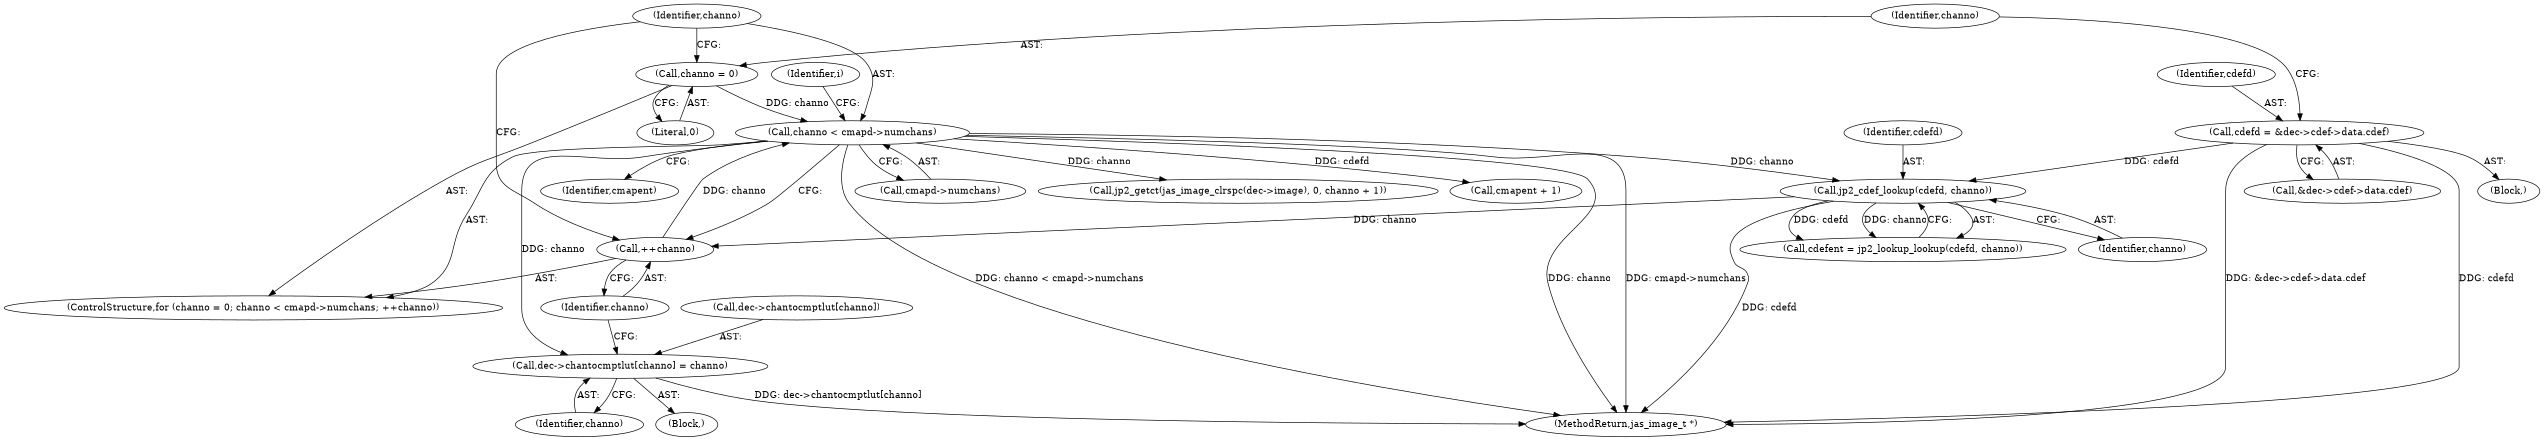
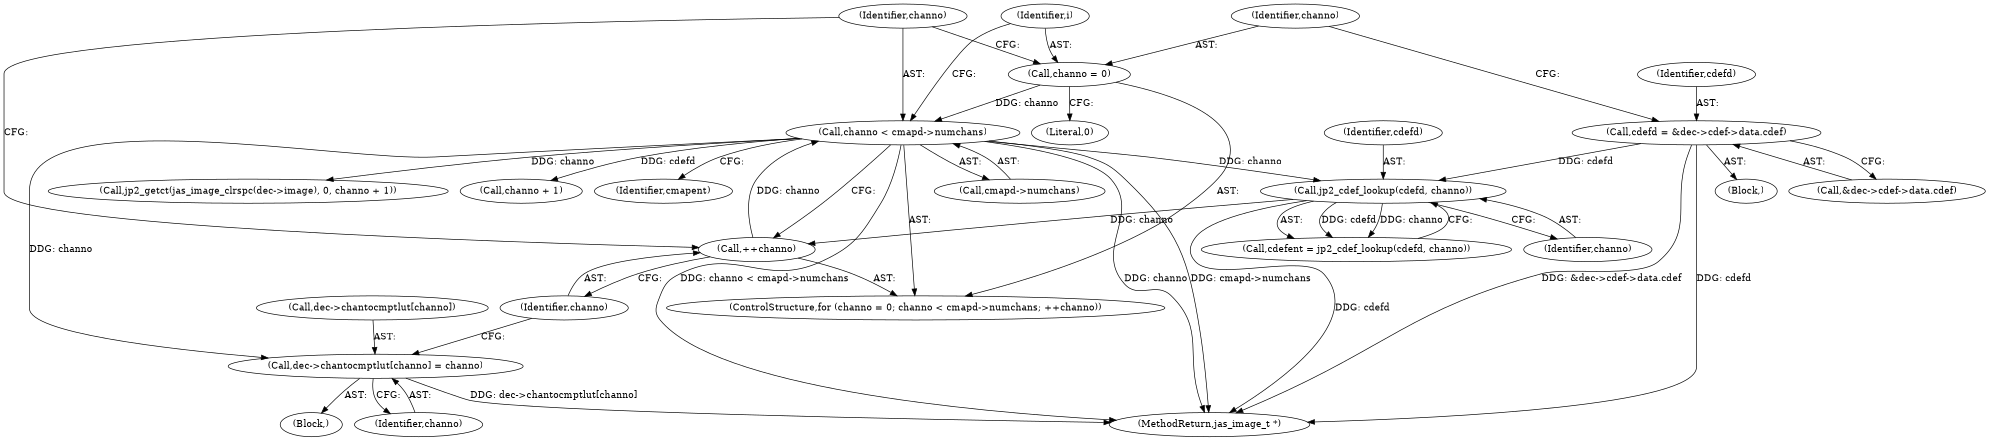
(685, 107) -> (1047, 43)
(892, 162) -> (972, 162)
(1516, 191) -> (521, 191)
(1903, 250) -> (1356, 250)
